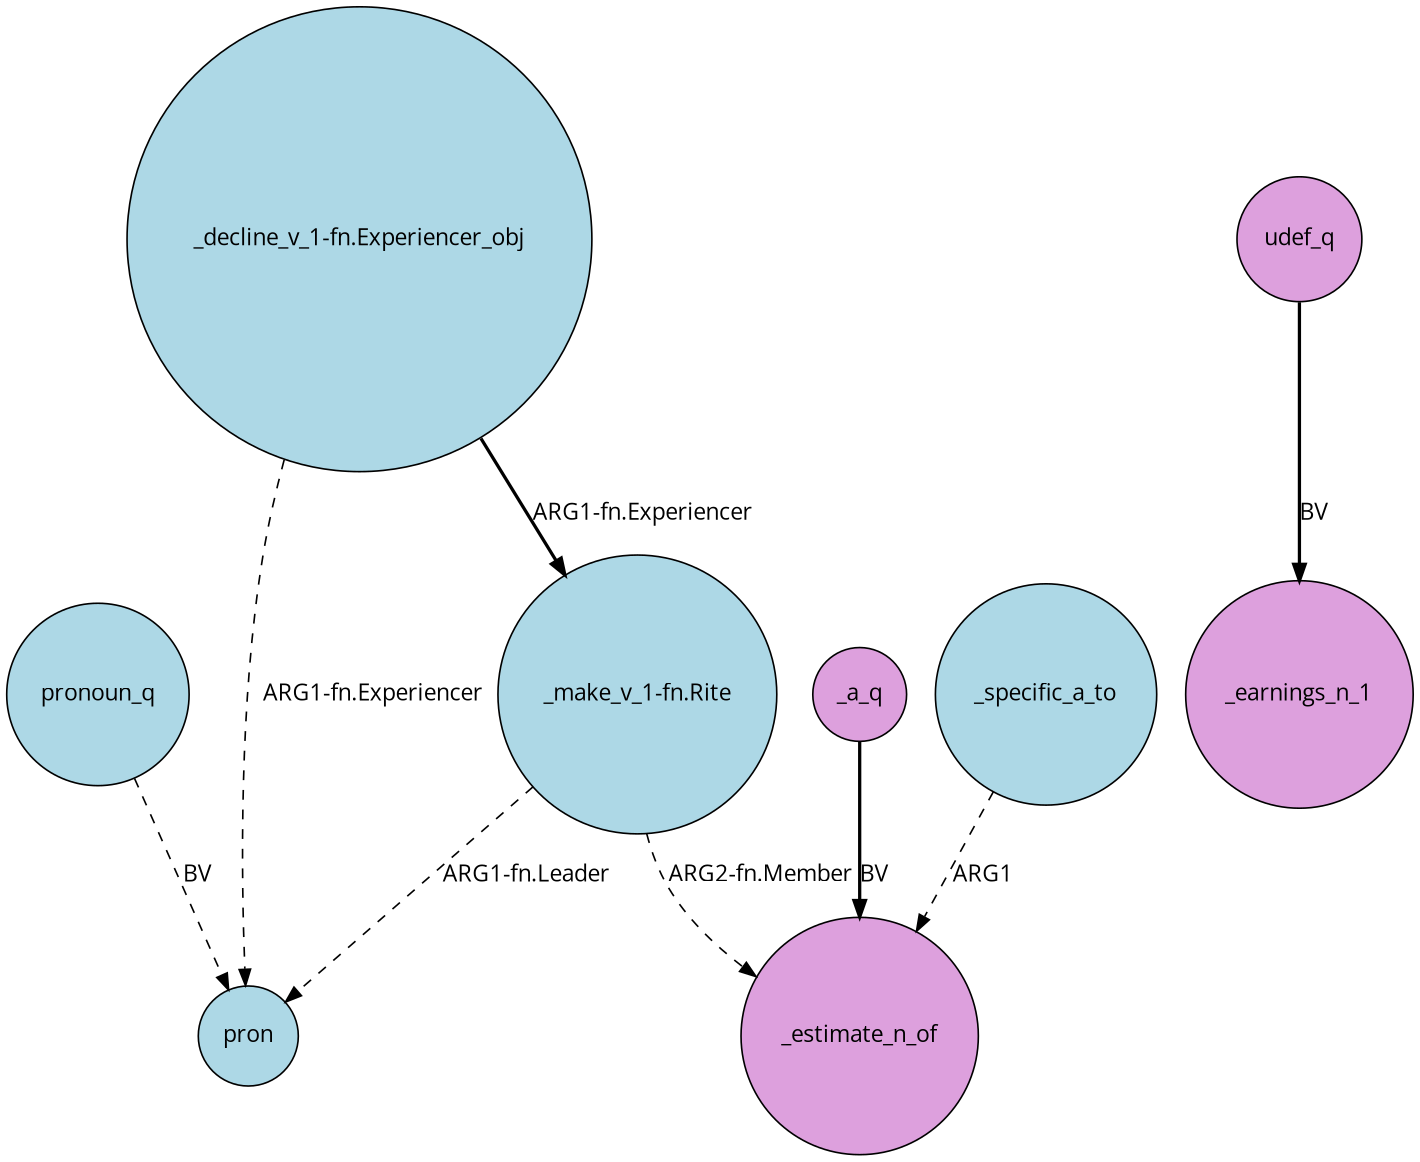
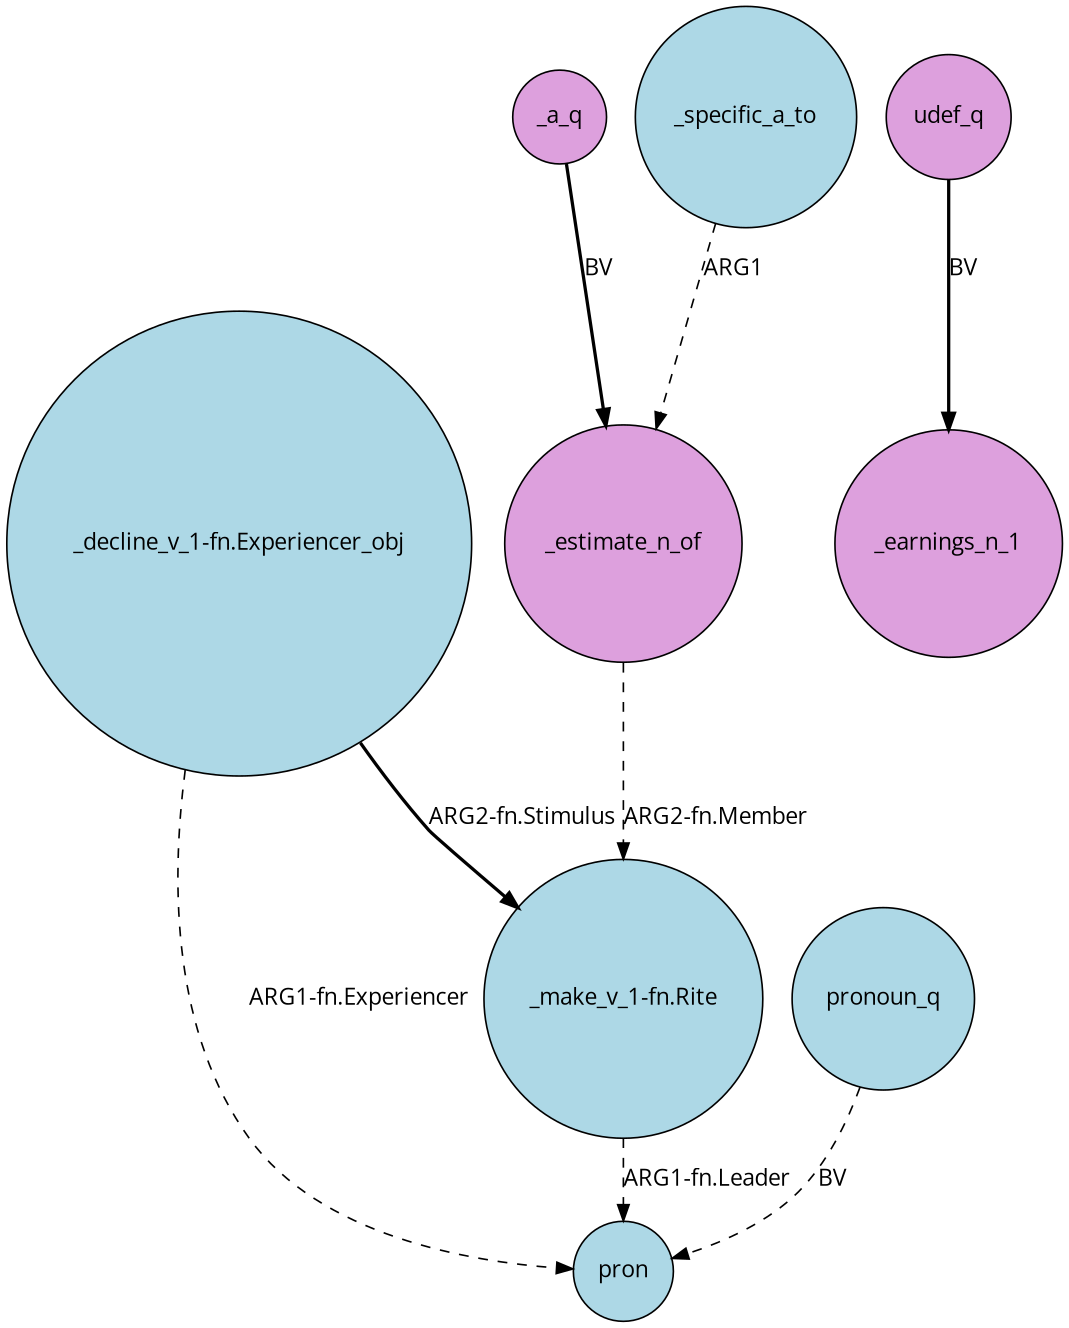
(643, 514) -> (523, 818)
(683, 908) -> (623, 753)
